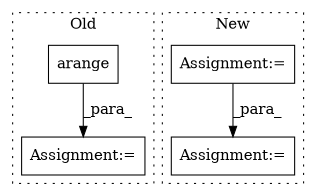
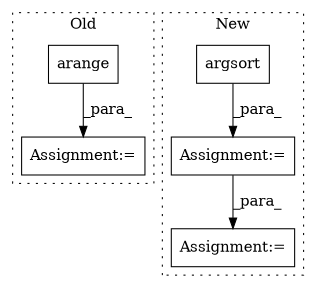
none -> (233, 64)
